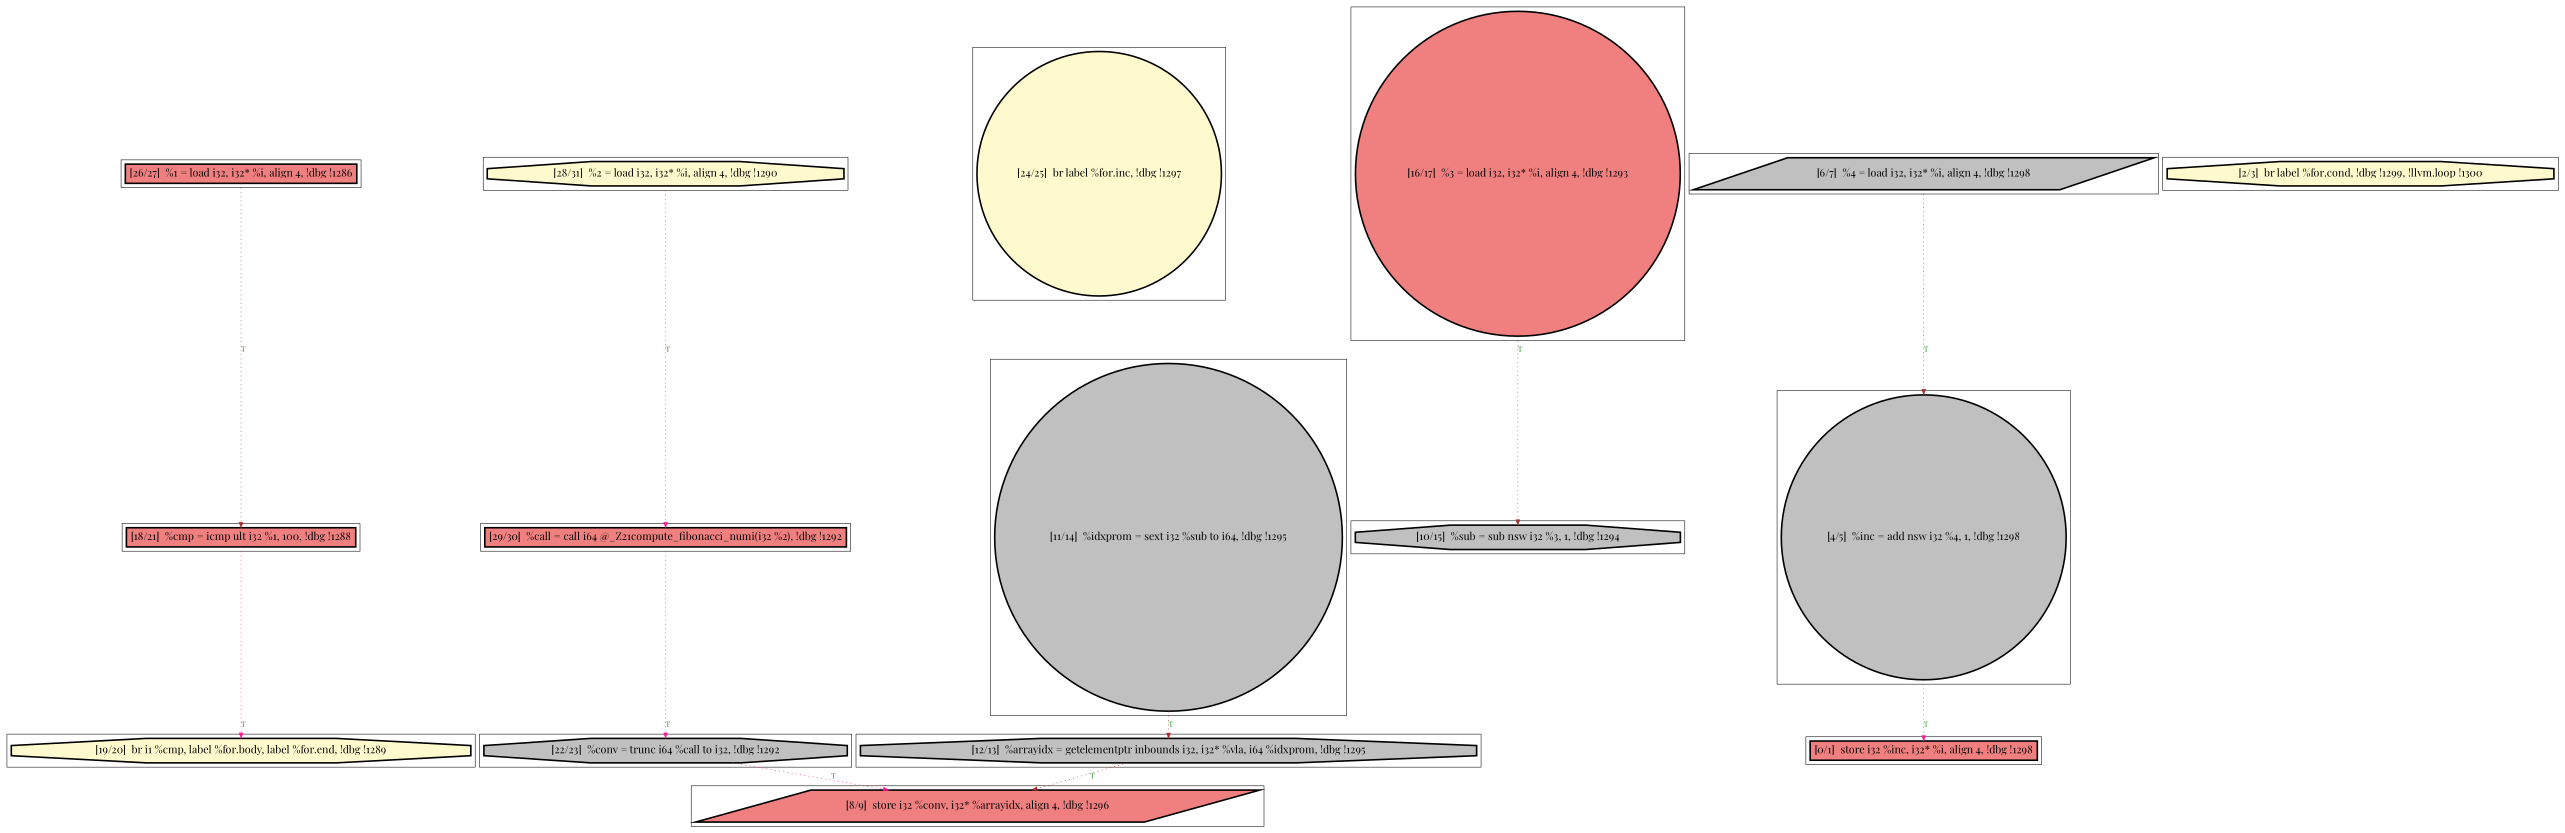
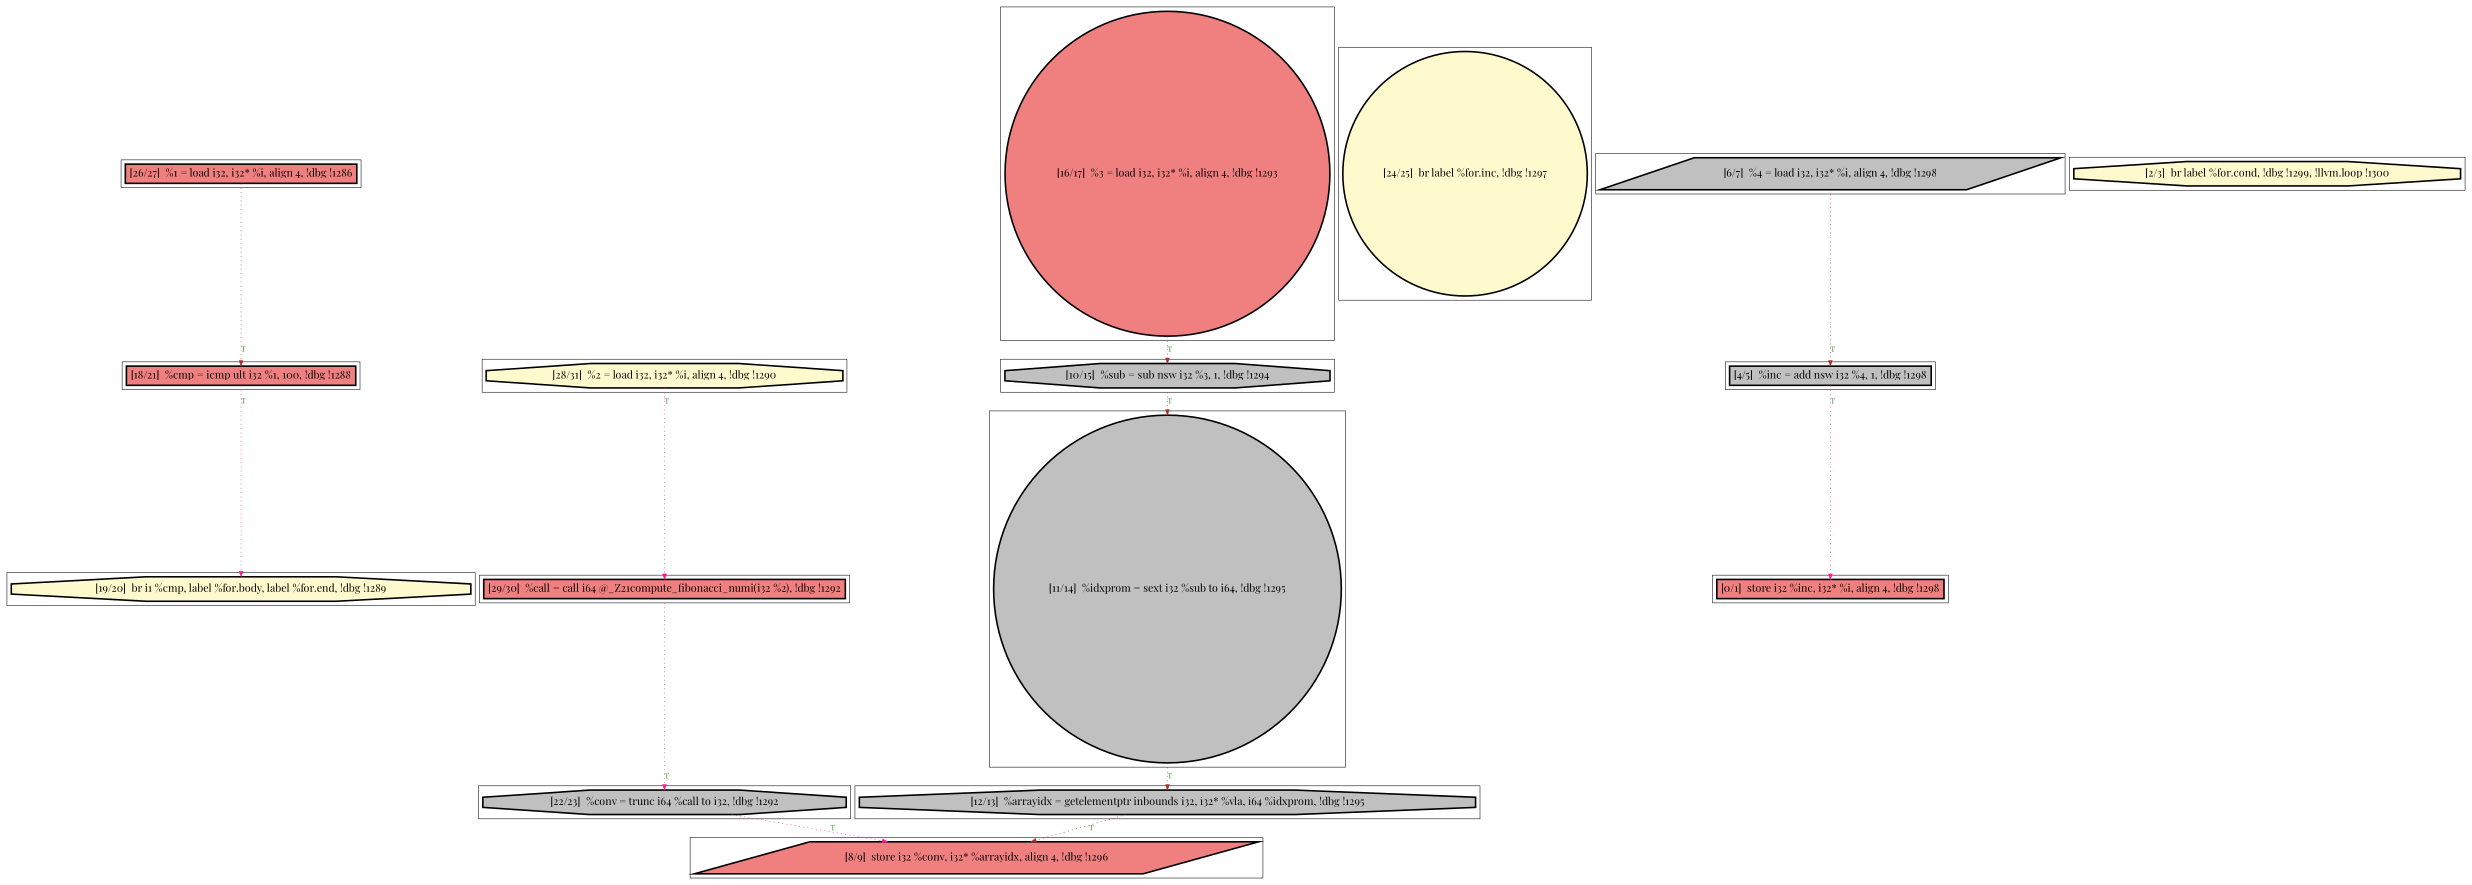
none -> (1167, 399)
(1924, 537) -> (1830, 376)
